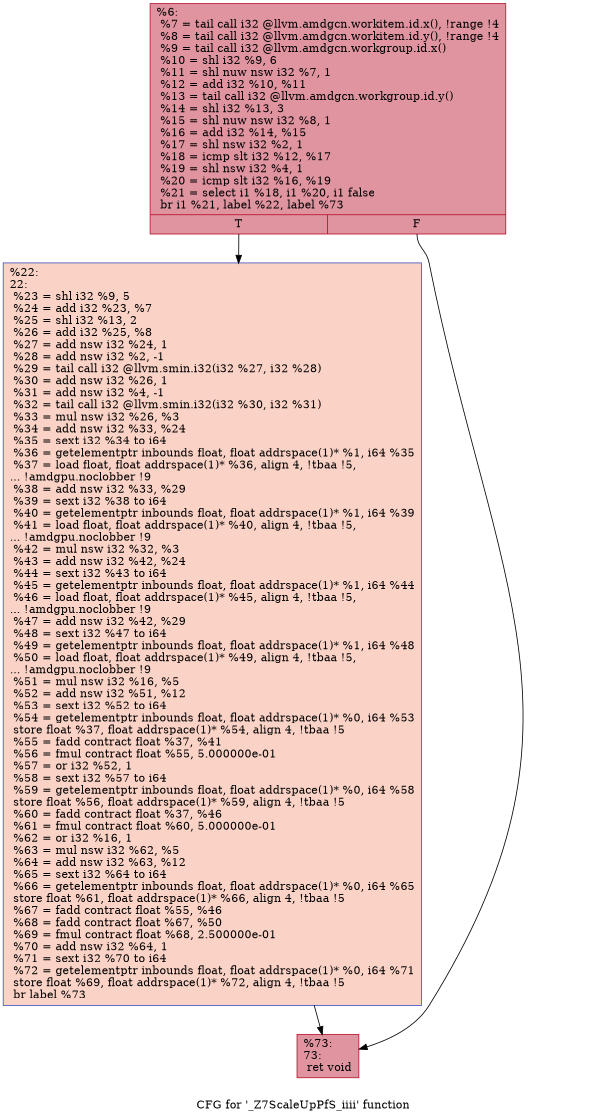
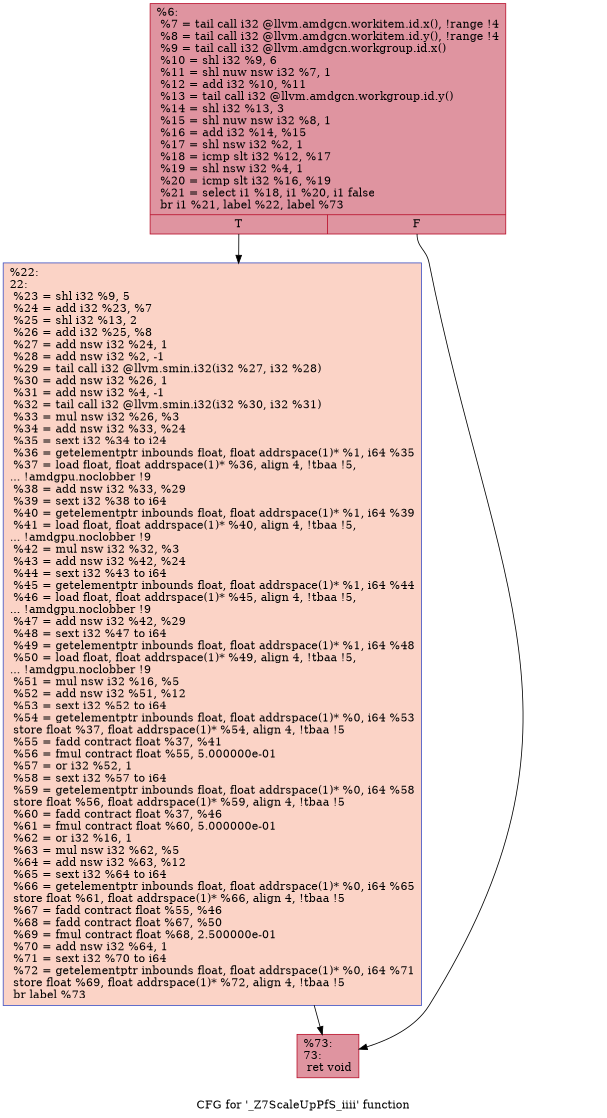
(88, 441) -> (88, 441)
